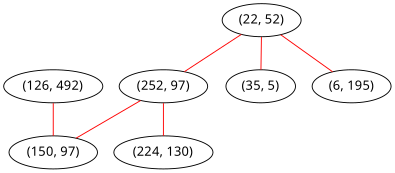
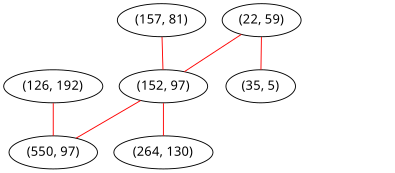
none -> (162, 20)
(262, 20) -> (262, 20)
(53, 86) -> (53, 86)
(163, 86) -> (163, 86)
(352, 86) -> none
(53, 152) -> (53, 152)
(163, 152) -> (163, 152)
